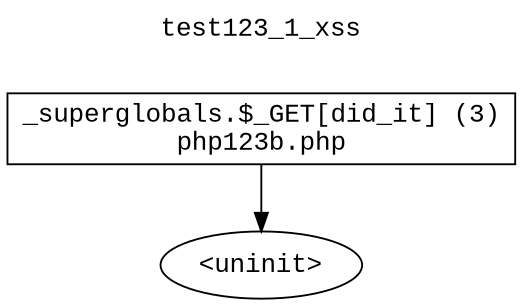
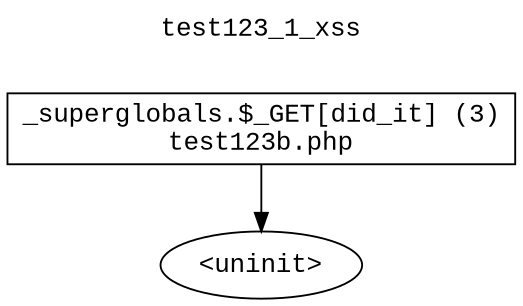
(261, 129) -> (261, 129)
